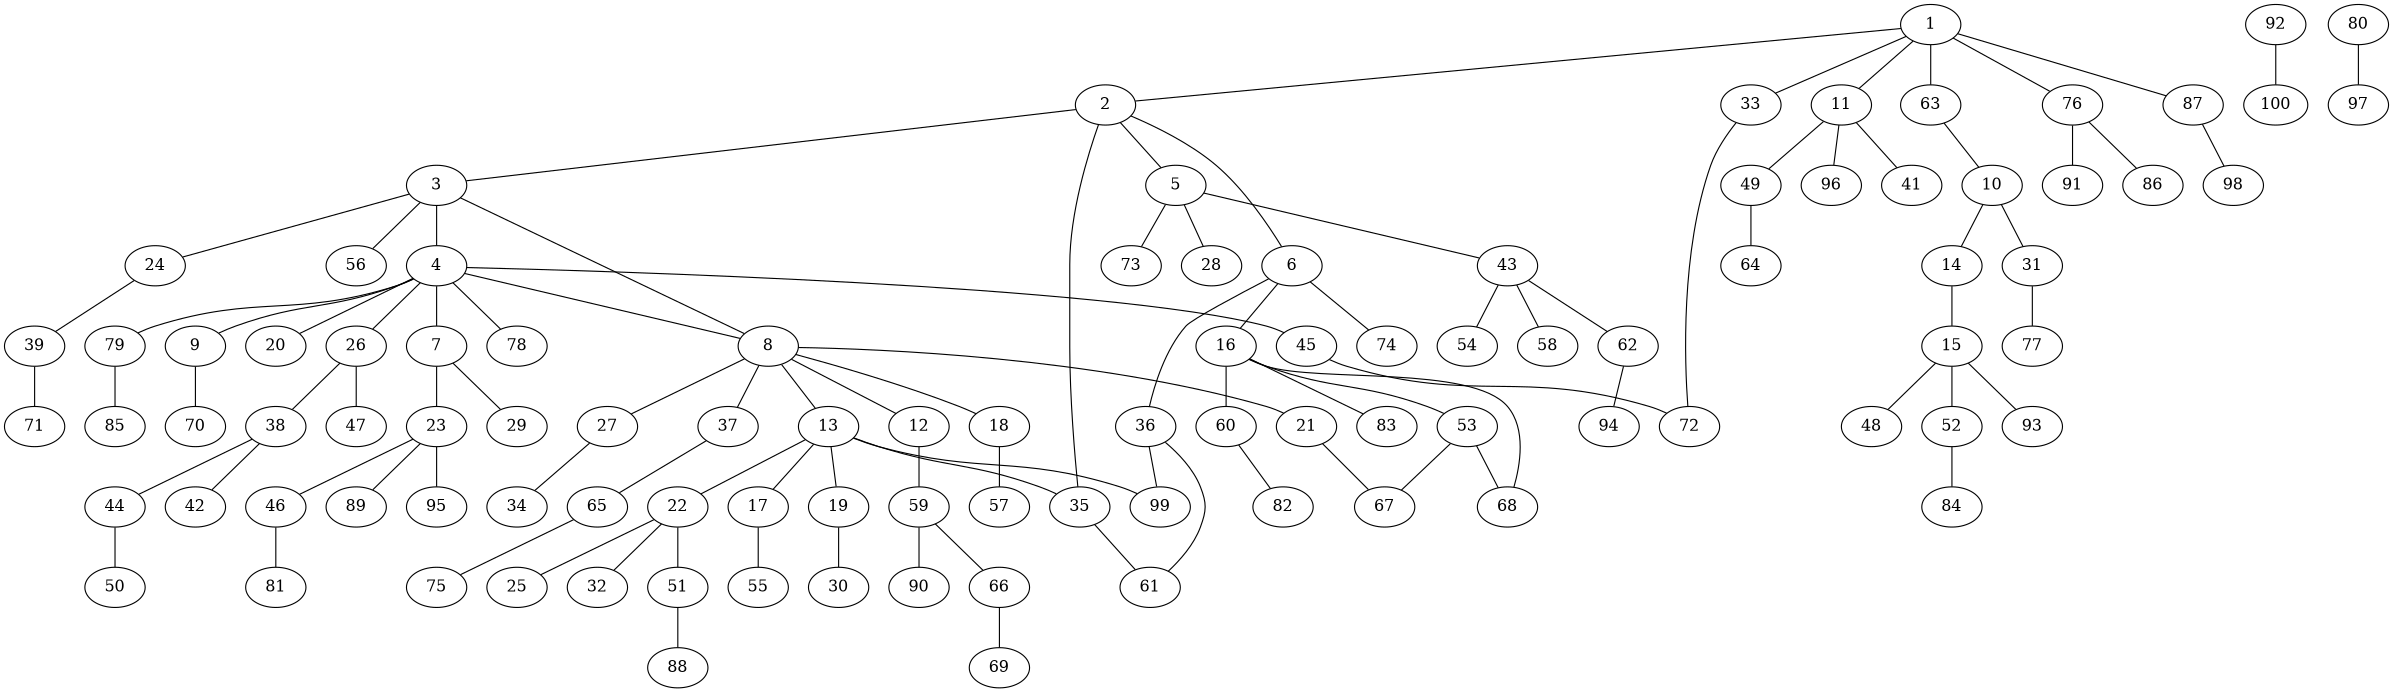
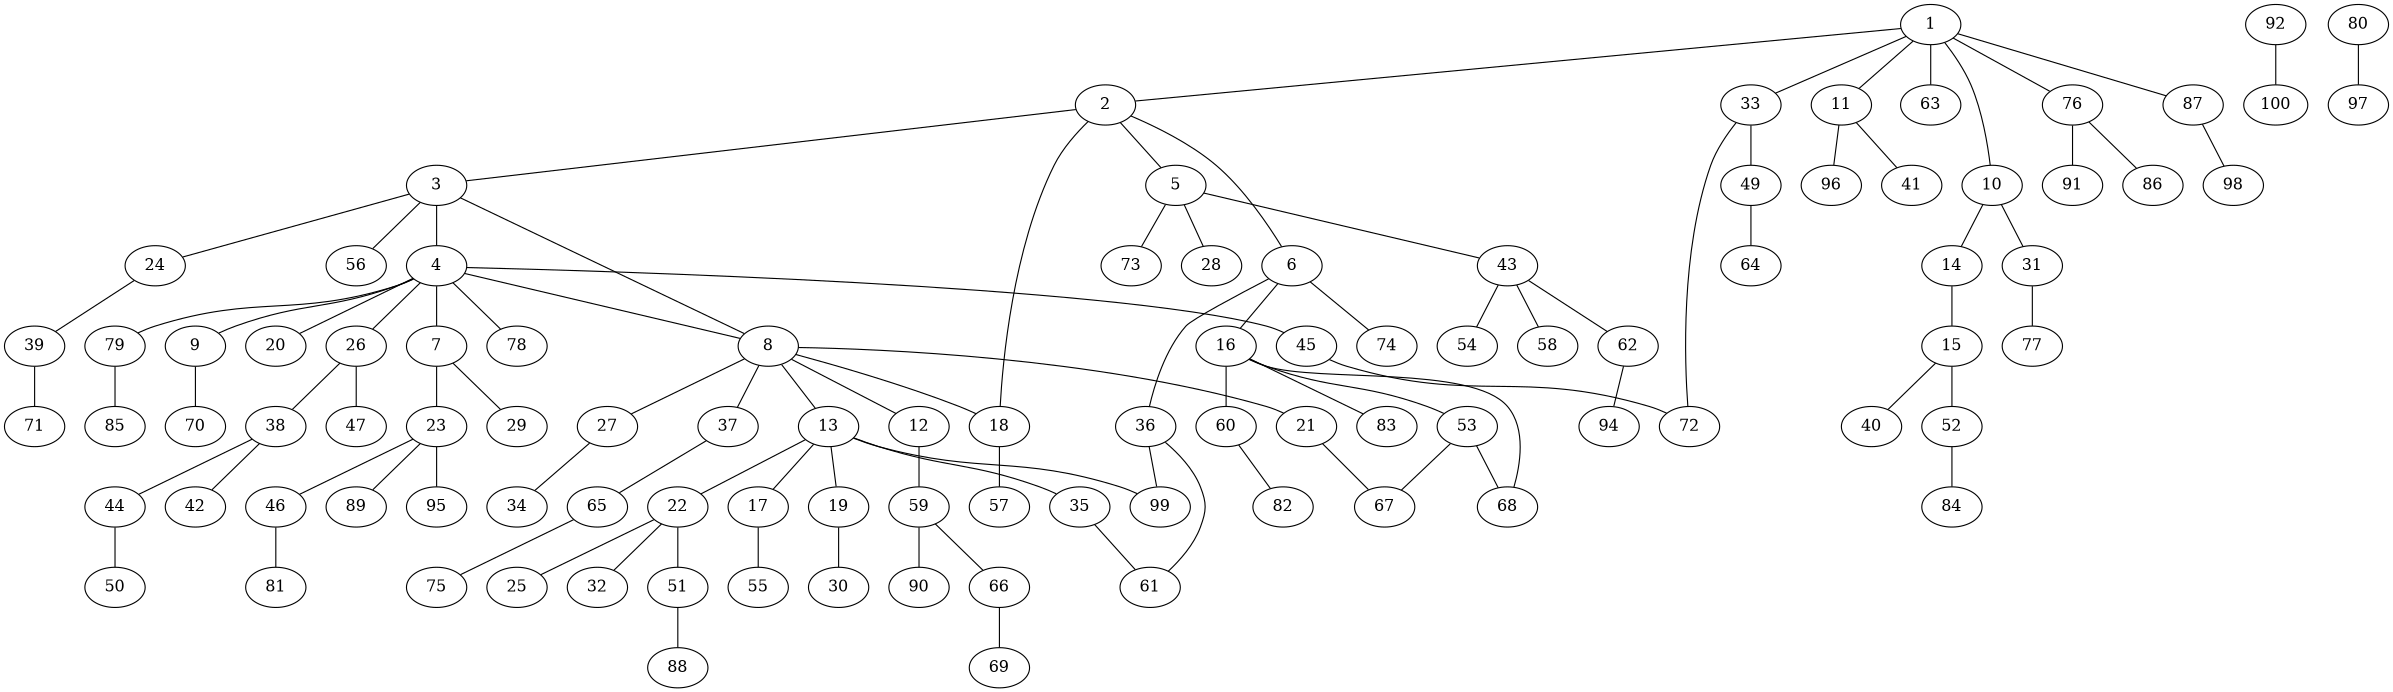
(1796, 145) -> (1751, 145)
(1961, 145) -> (1977, 101)
(1070, 313) -> (1022, 256)
(1872, 427) -> (1872, 427)
(2032, 427) -> none
